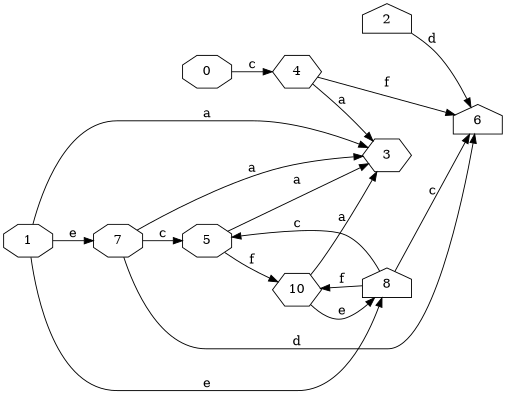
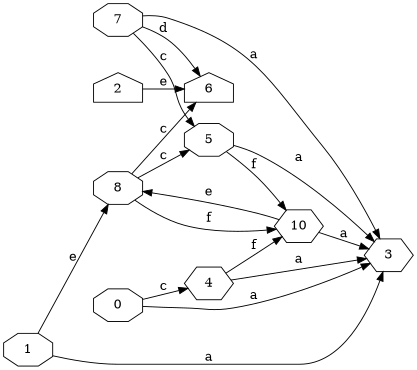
(432, 40) -> (164, 82)
(382, 95) -> (250, 258)
(69, 241) -> none
(387, 284) -> (118, 188)
none -> (255, 304)
